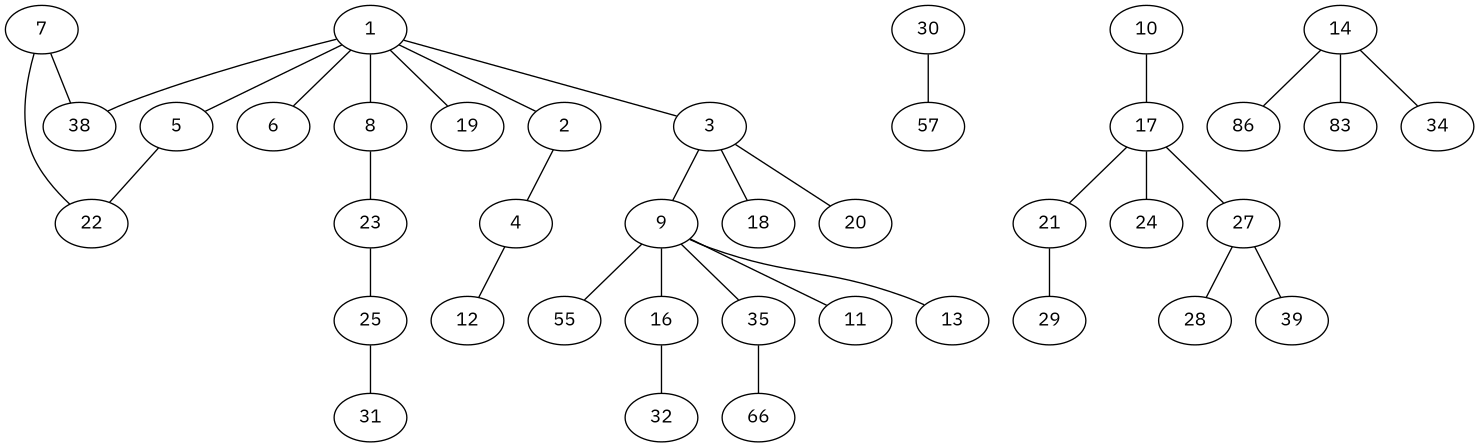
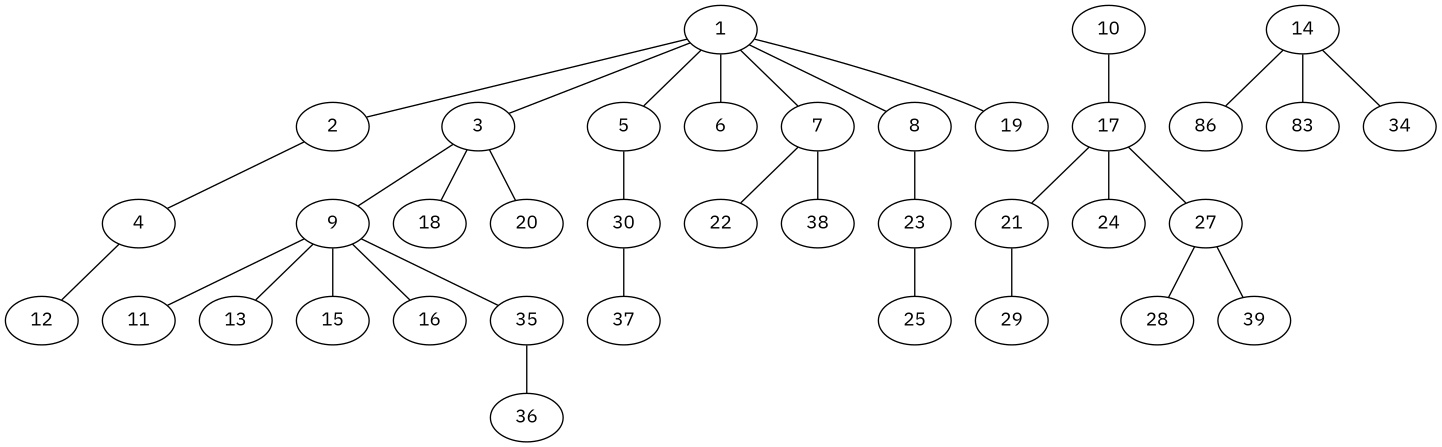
(221, 71) -> (769, 78)
(928, 127) -> (624, 321)
(134, 175) -> (624, 175)
(564, 321) -> (333, 321)
(370, 418) -> none
(661, 418) -> none
(758, 418) -> (527, 418)
